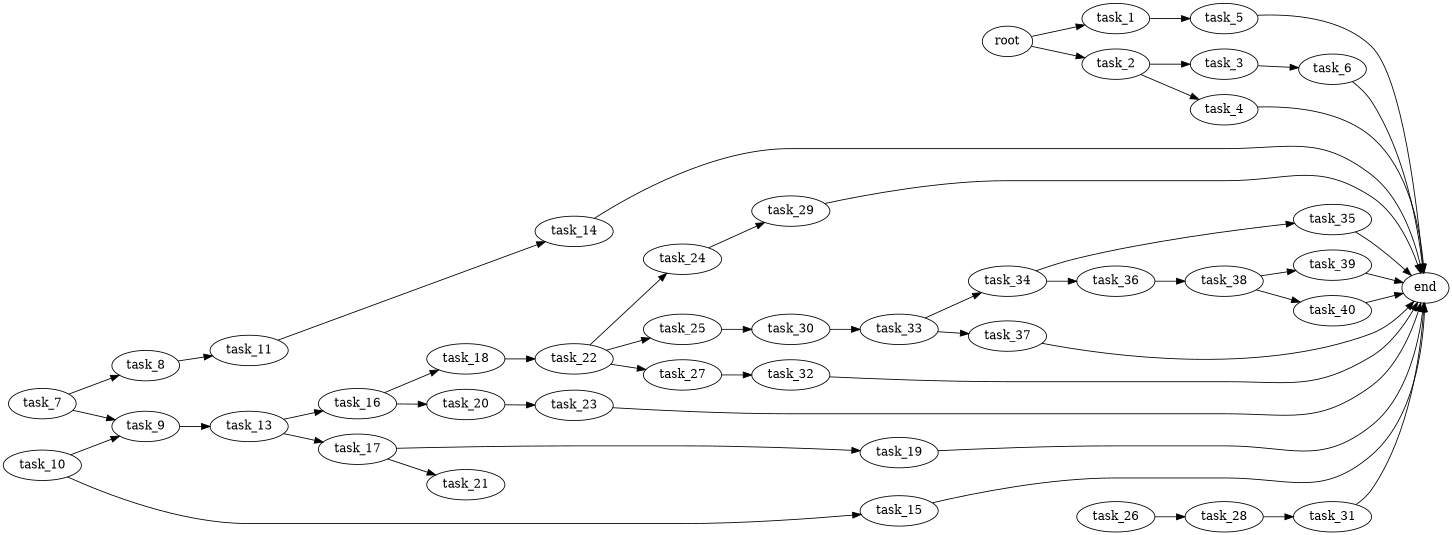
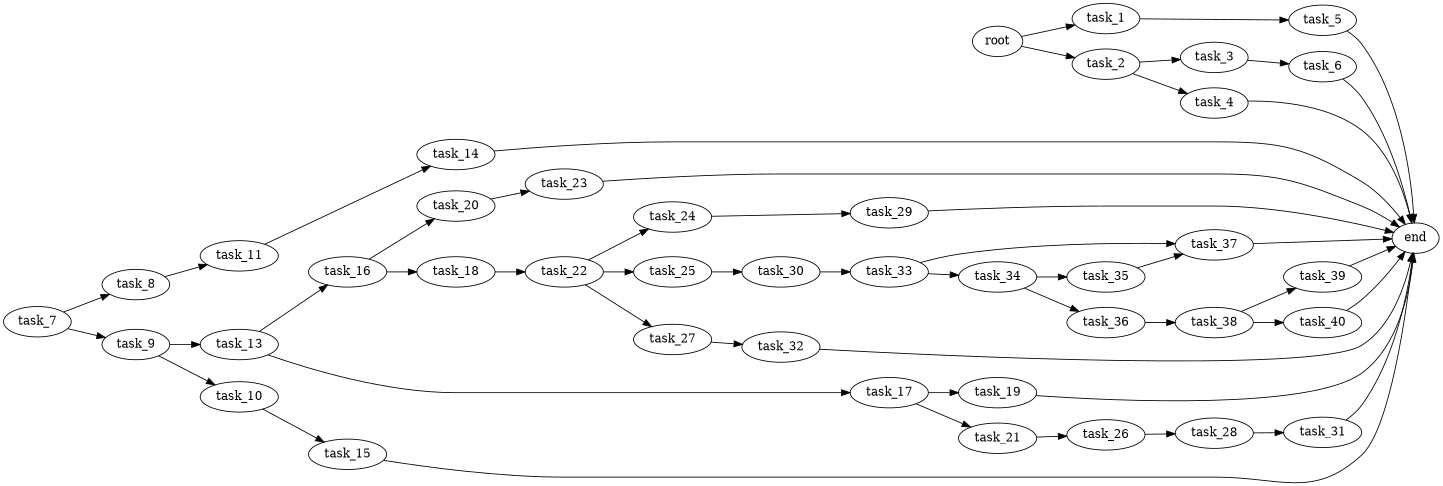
(1381, 250) -> (1156, 262)
none -> (1047, 437)
(91, 447) -> (183, 368)
